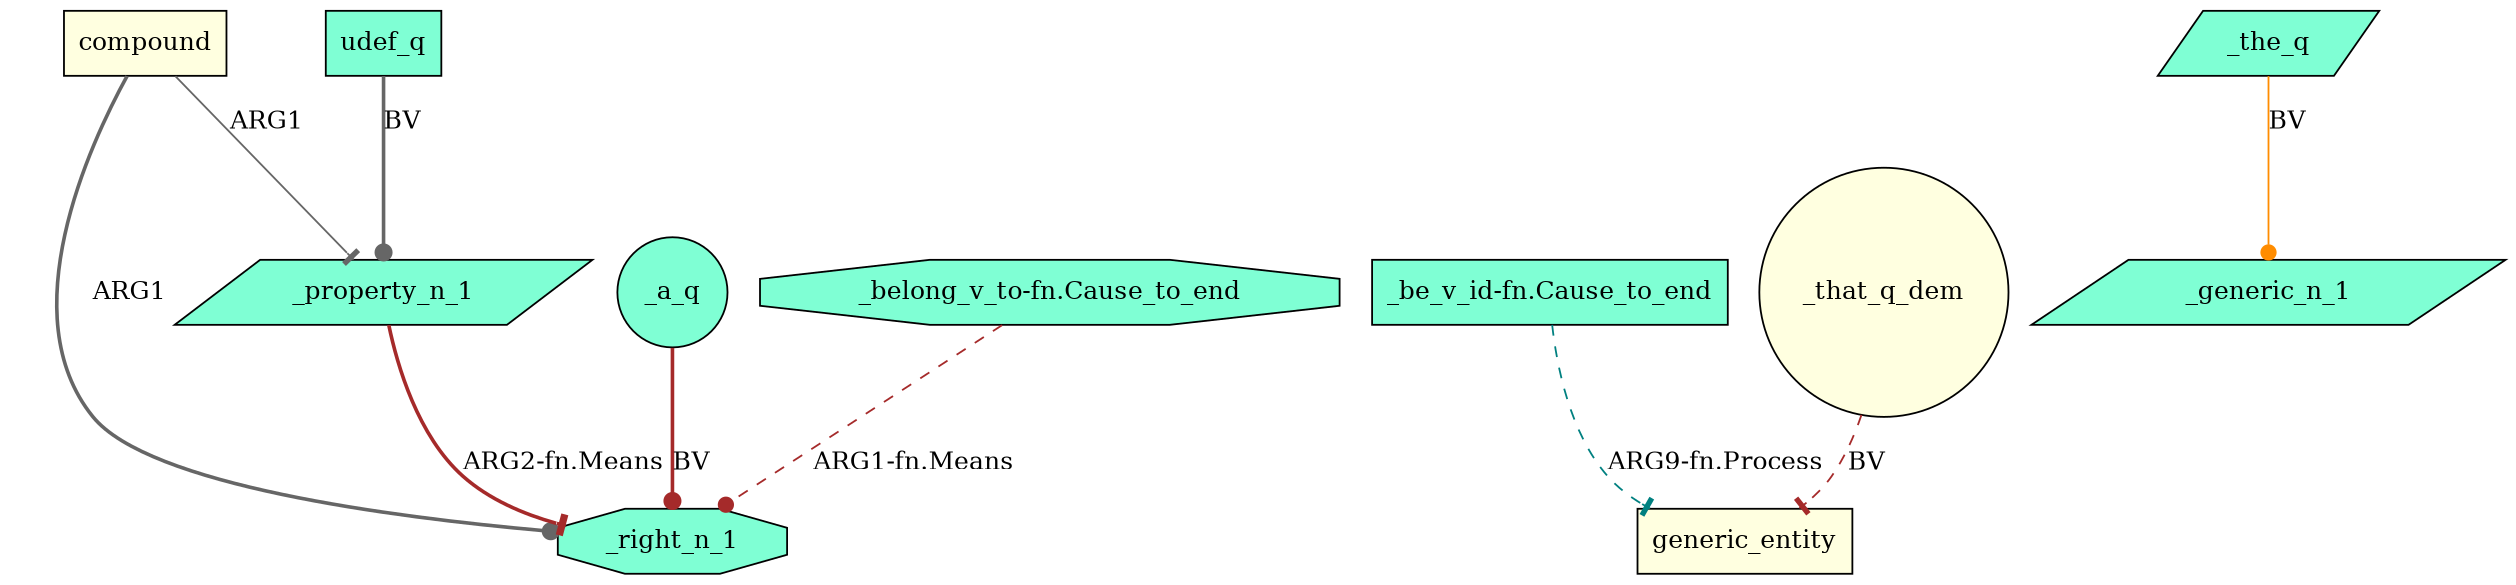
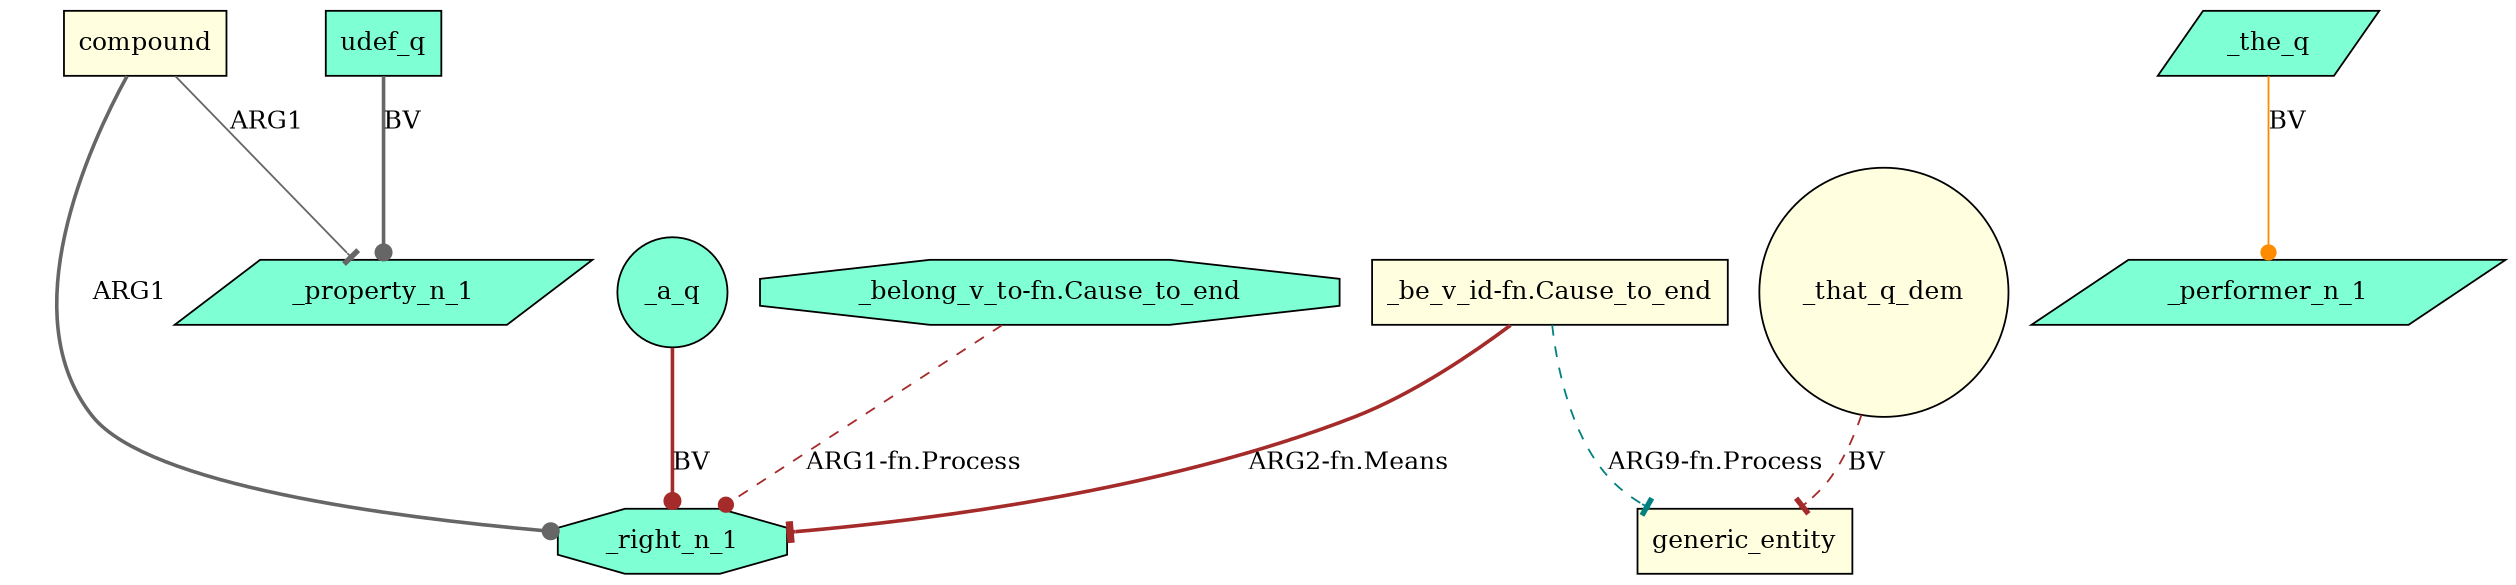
(1550, 292) -> (1550, 292)
(2268, 292) -> (2268, 292)
(441, 452) -> (1168, 473)
(914, 463) -> (914, 463)
